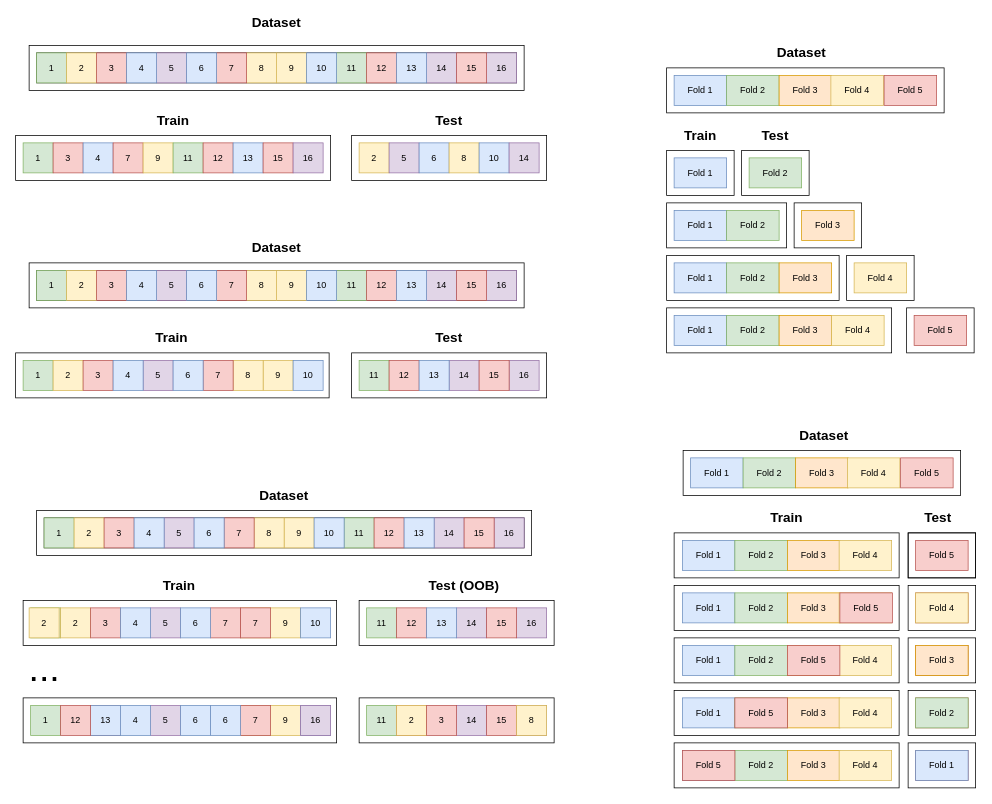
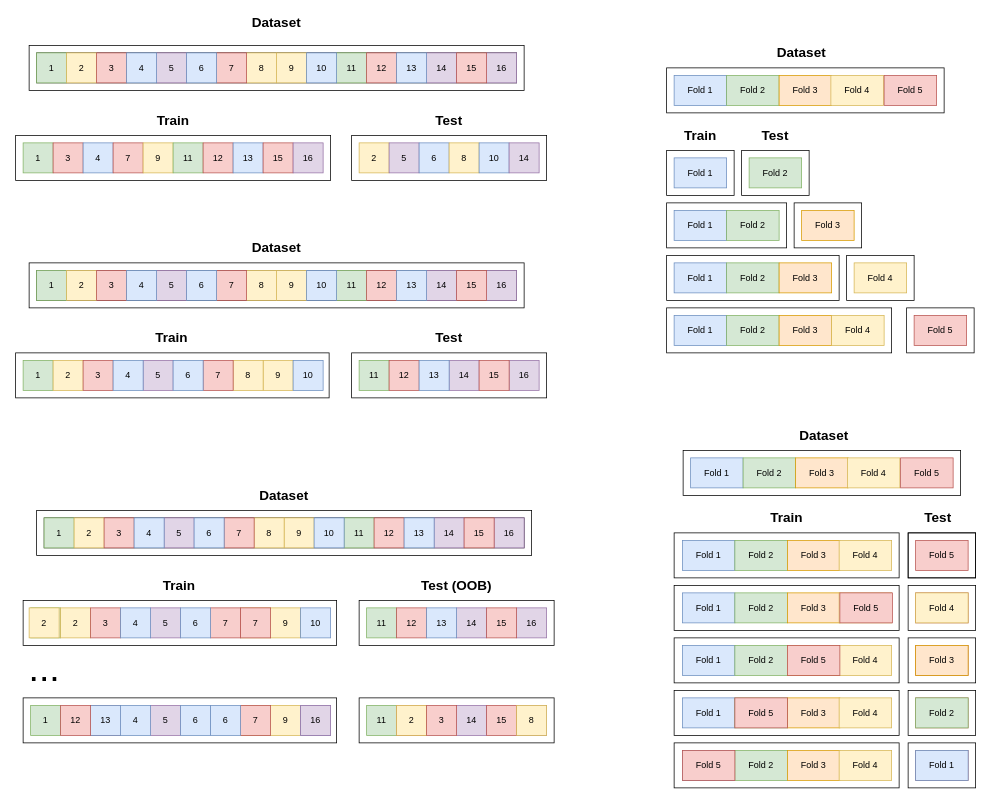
(464, 585) -> (456, 585)
